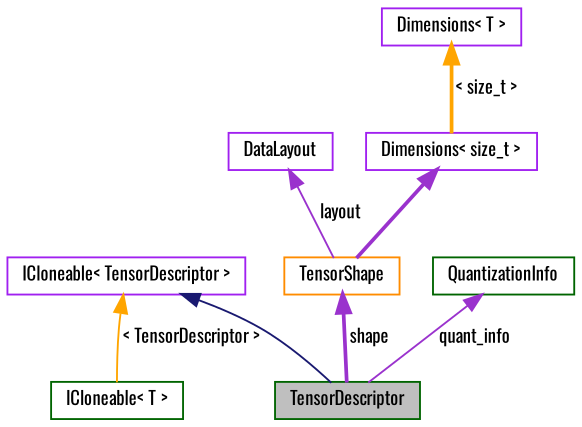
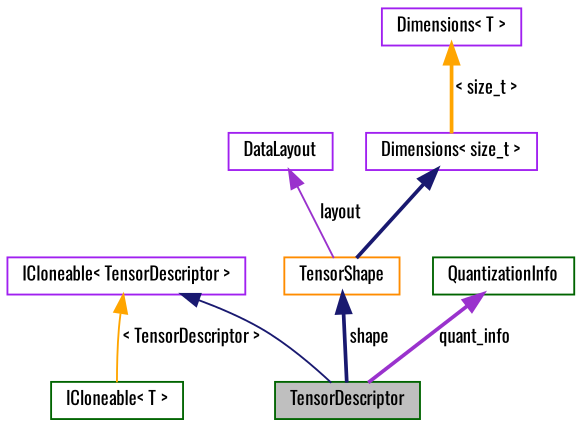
(390, 221) -> (390, 221)
(418, 344) -> (418, 344)
(345, 348) -> (345, 348)
